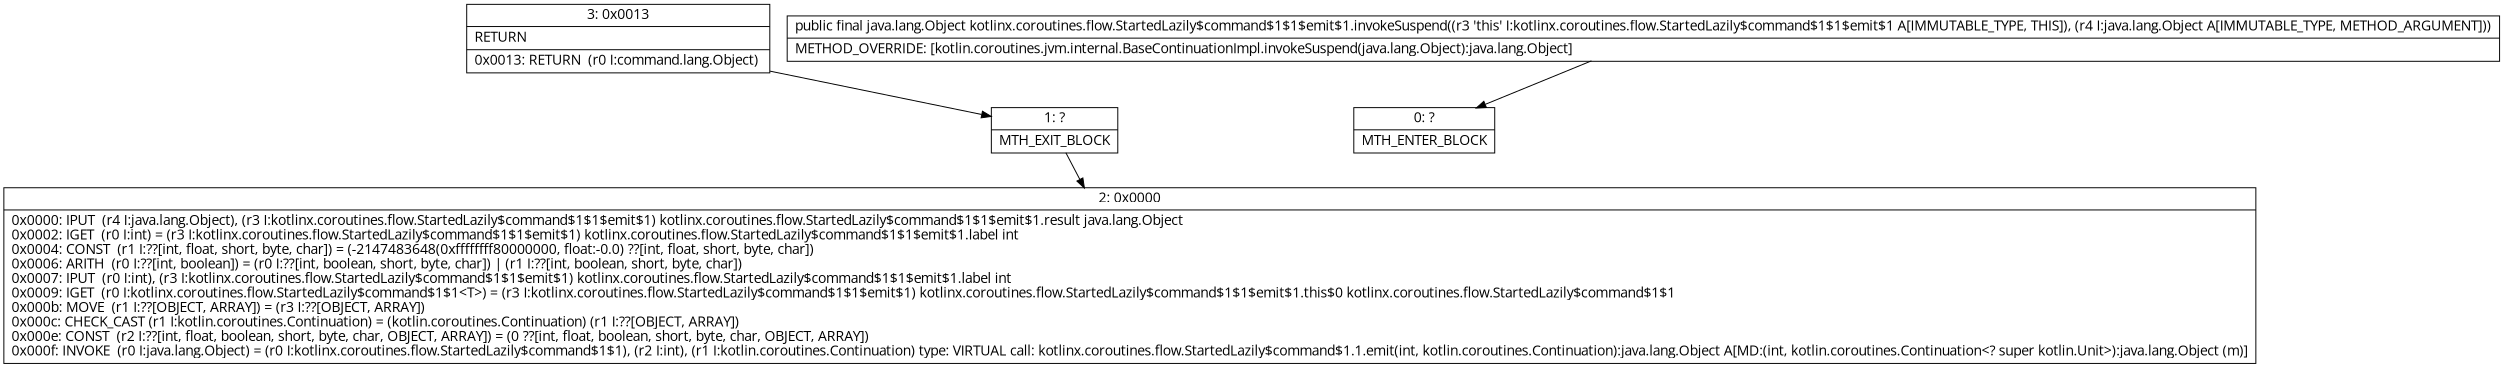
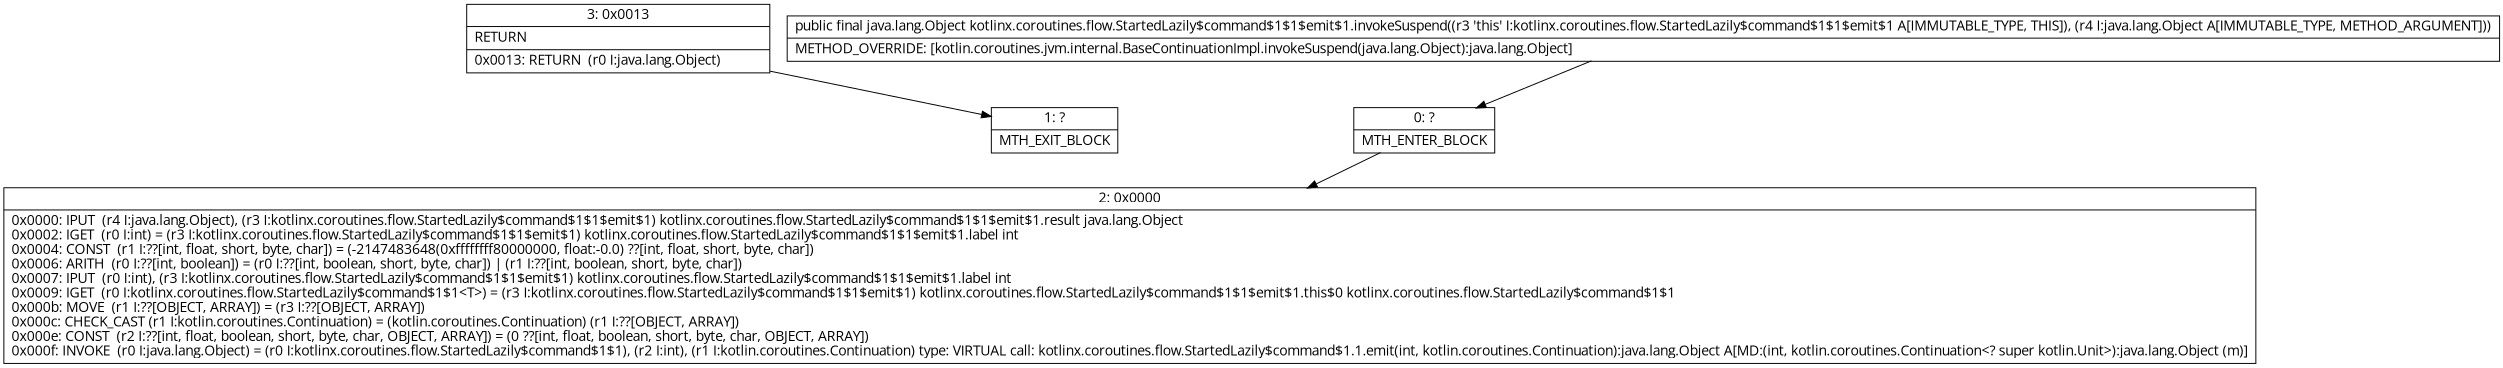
(618, 61) -> (599, 61)
(1073, 166) -> (1348, 168)
